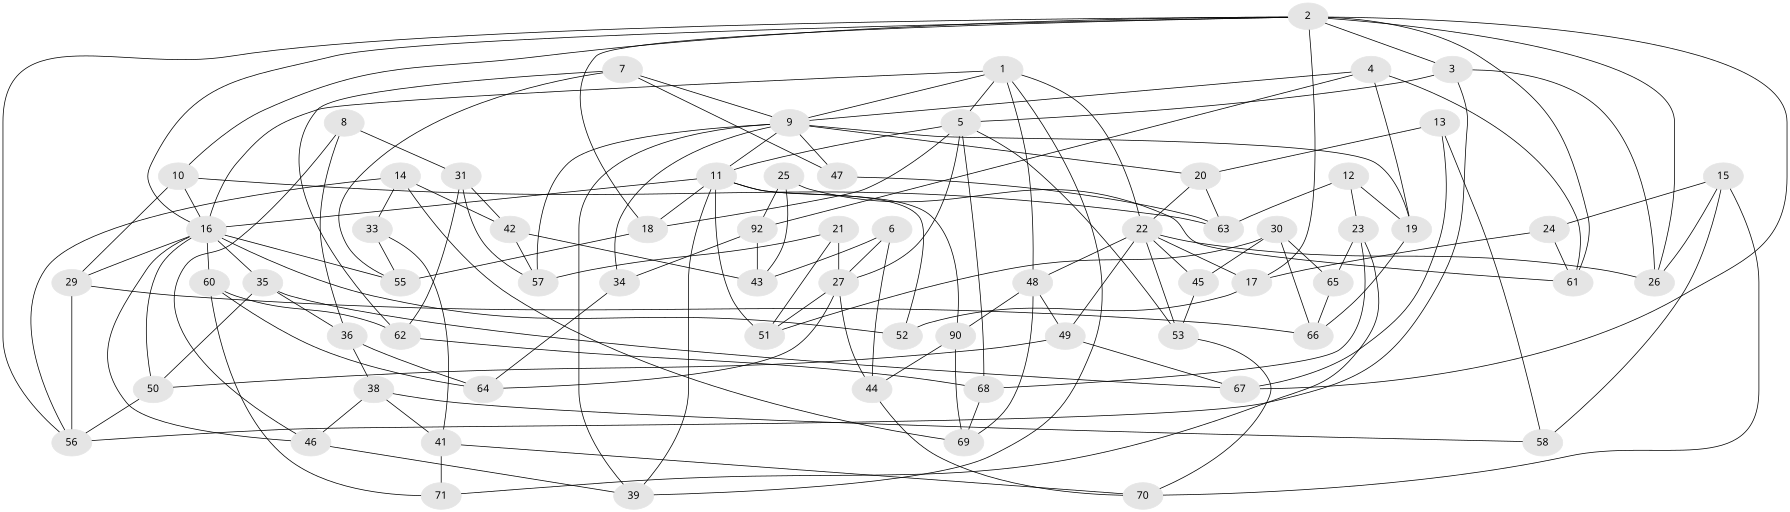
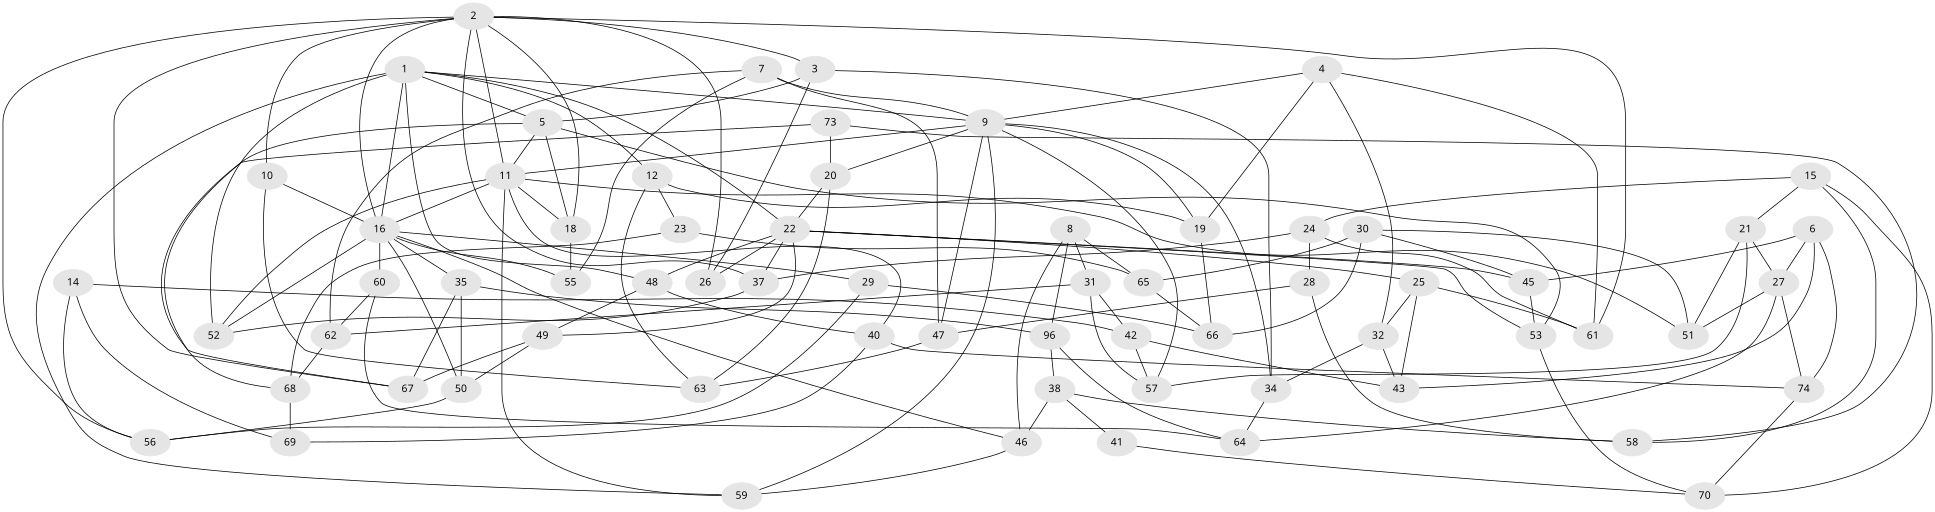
none -> (490, 96)
none -> (536, 96)
(1440, 123) -> (831, 123)
none -> (249, 153)
(931, 225) -> none
(372, 229) -> none
(757, 229) -> (1378, 336)
(1692, 231) -> (1778, 203)
(123, 232) -> none
none -> (1209, 257)
none -> (1109, 258)
none -> (1673, 262)
(1252, 283) -> (759, 283)
none -> (1310, 283)
(347, 336) -> (1050, 336)
(956, 336) -> (874, 336)
(1024, 369) -> none
(872, 389) -> (1804, 389)
(932, 421) -> (1165, 106)
(441, 496) -> none
(634, 496) -> (742, 496)
